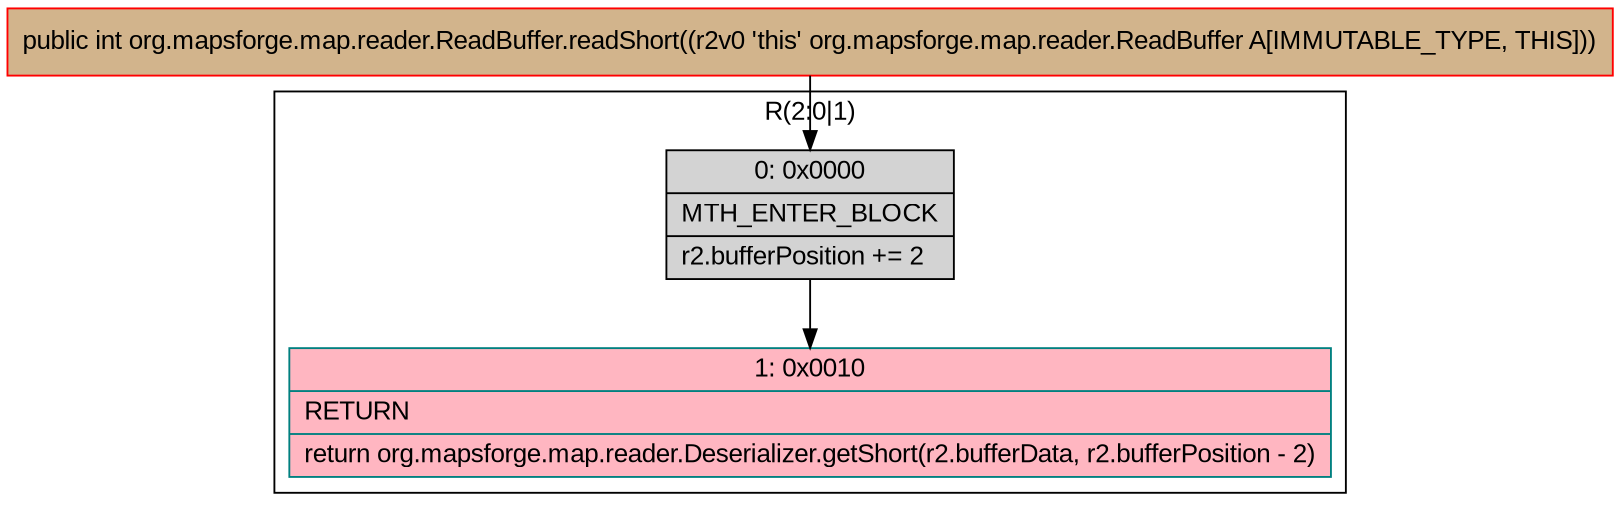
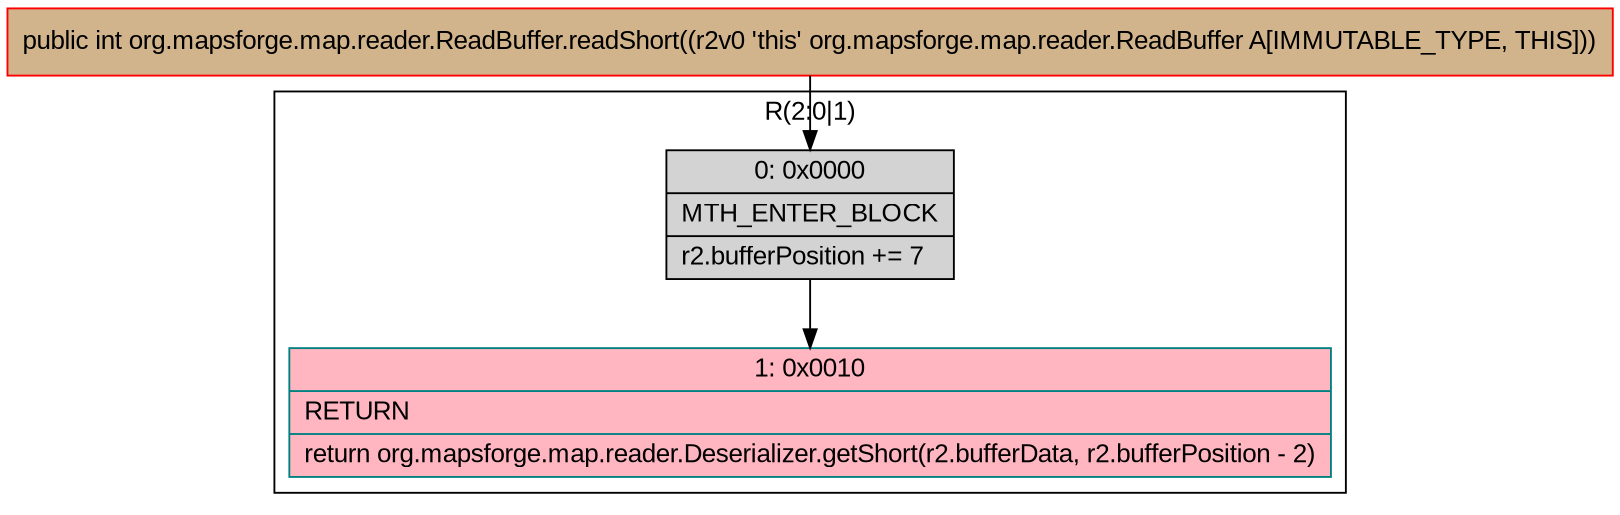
(803, 257) -> (803, 257)
